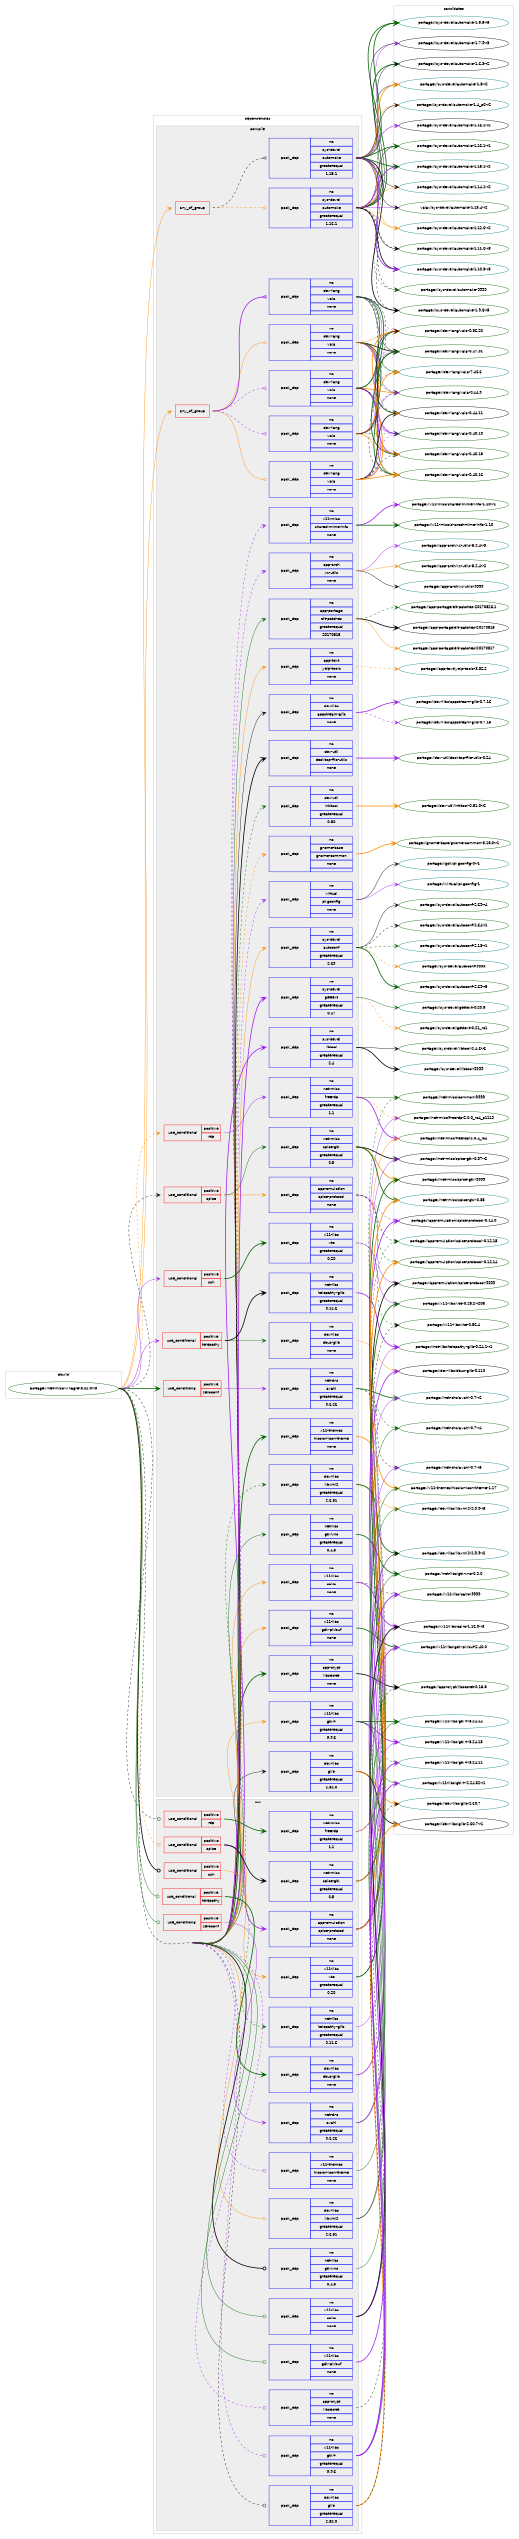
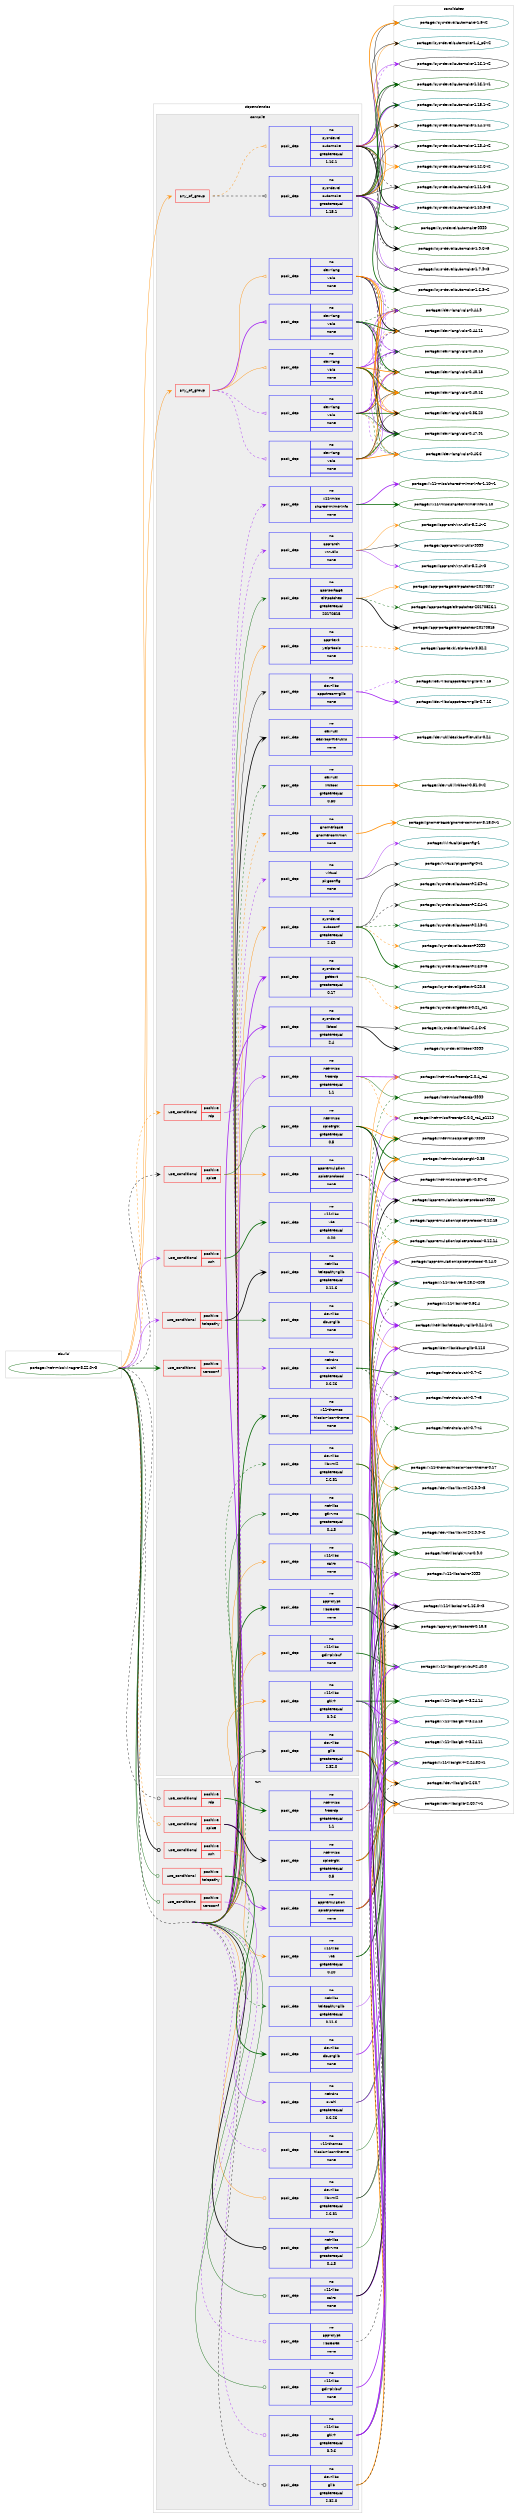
(454, 23) -> none
(454, 208) -> (454, 146)
(454, 372) -> (454, 454)
(454, 864) -> (454, 864)
(454, 1098) -> (454, 1098)
(454, 1304) -> (454, 1283)
(454, 1488) -> (454, 1468)
